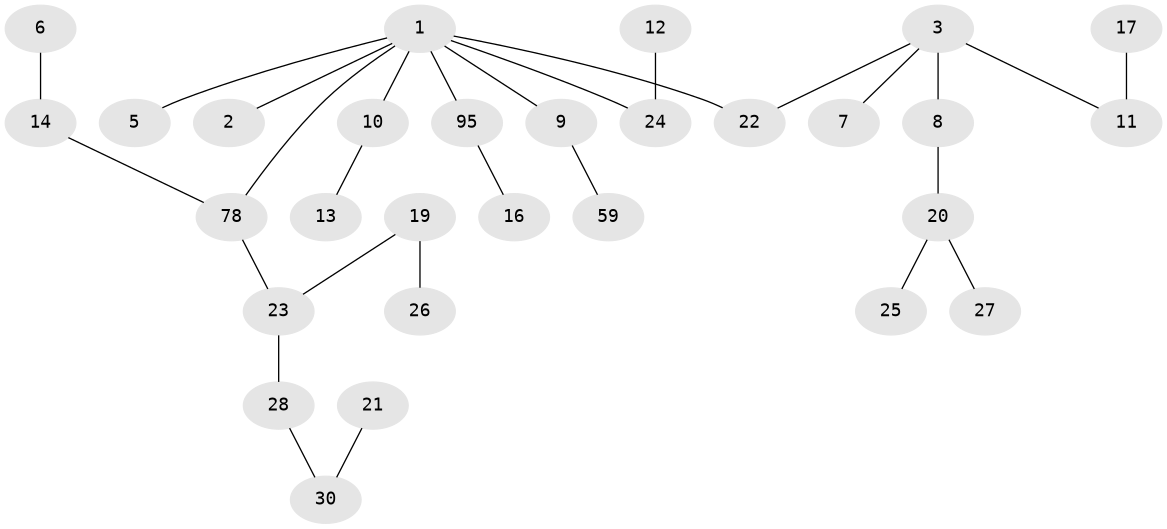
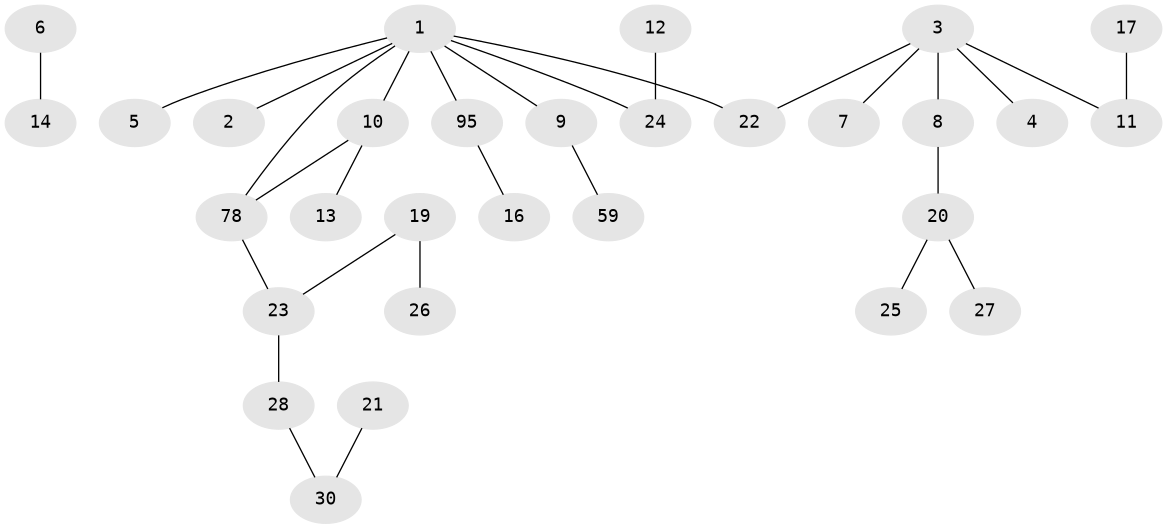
none -> (1032, 123)
(136, 170) -> (302, 170)
